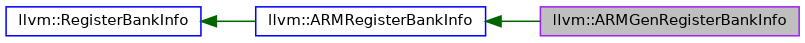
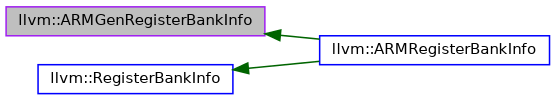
(521, 21) -> (300, 37)
